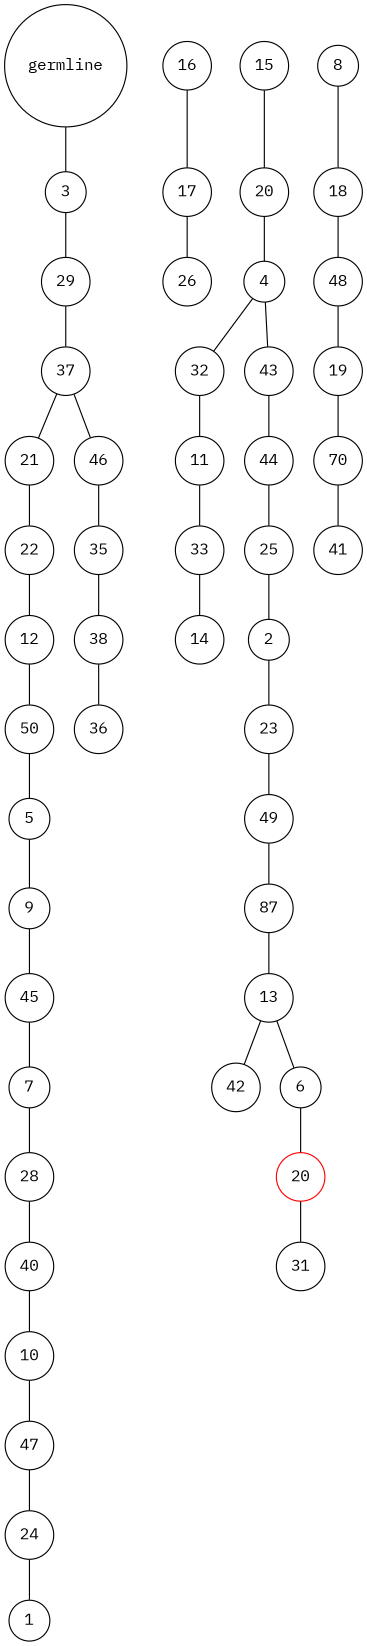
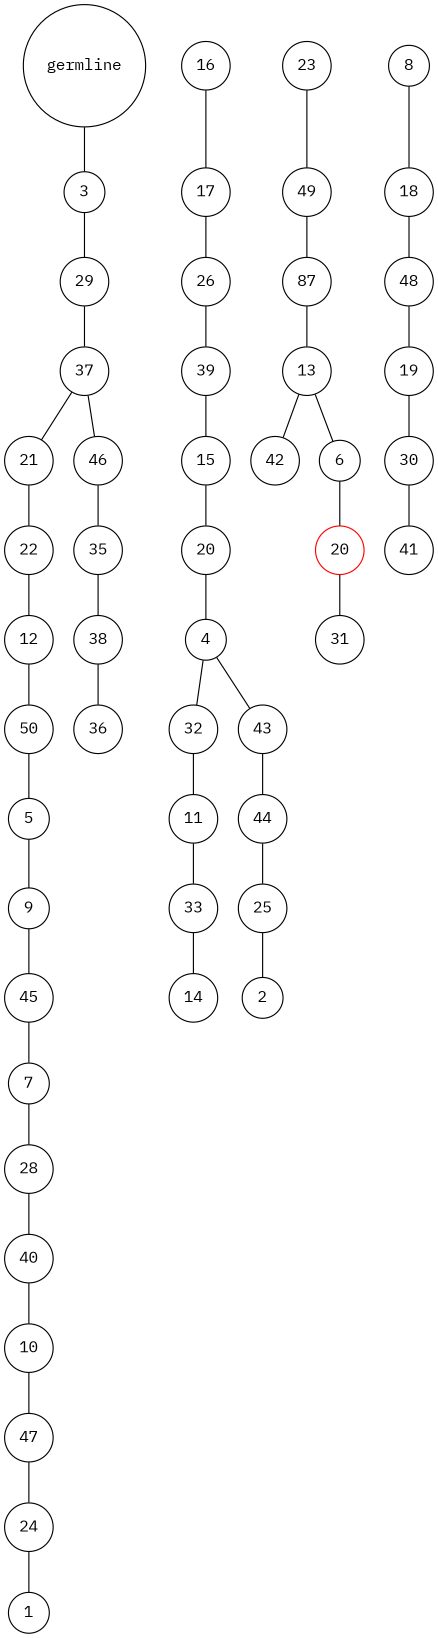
none -> (206, 371)
(338, 461) -> (409, 461)
(269, 683) -> none
